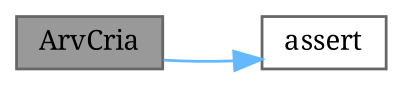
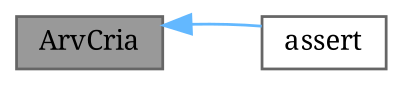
(199, 61) -> (227, 24)
